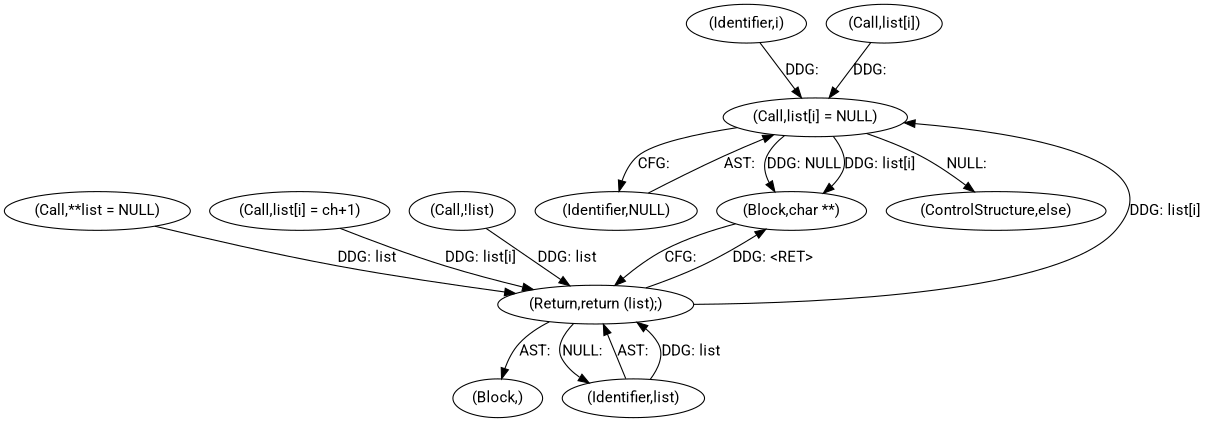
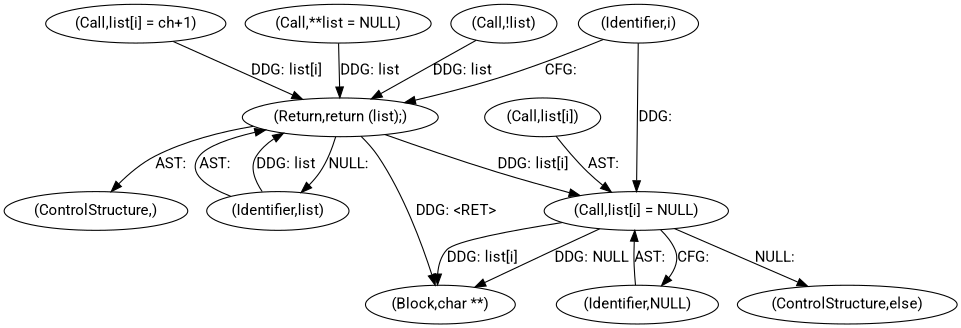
(872, 71) -> (606, 164)
(676, 244) -> (511, 74)
(498, 398) -> (96, 211)
